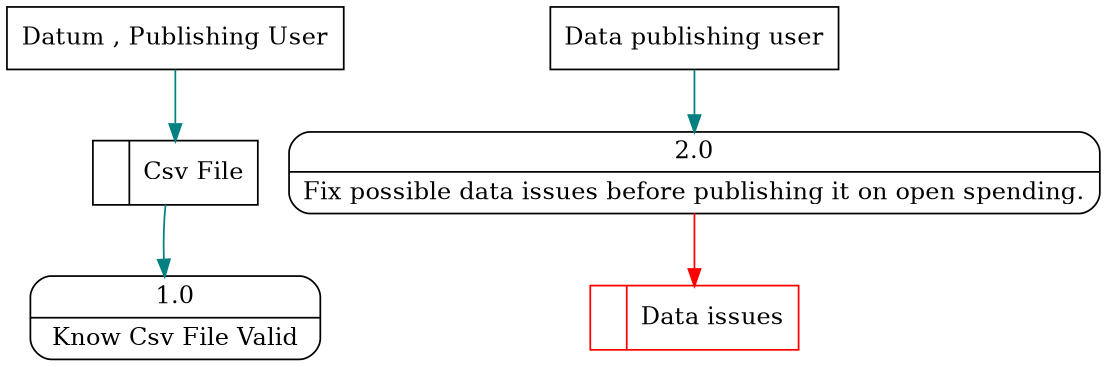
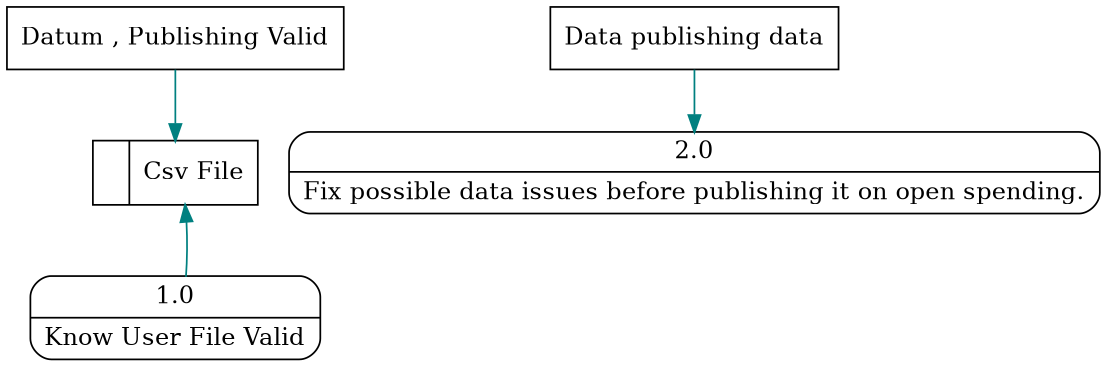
(175, 38) -> (175, 38)
(694, 38) -> (694, 38)
(164, 232) -> (187, 249)
(694, 318) -> none
(175, 338) -> (175, 338)
